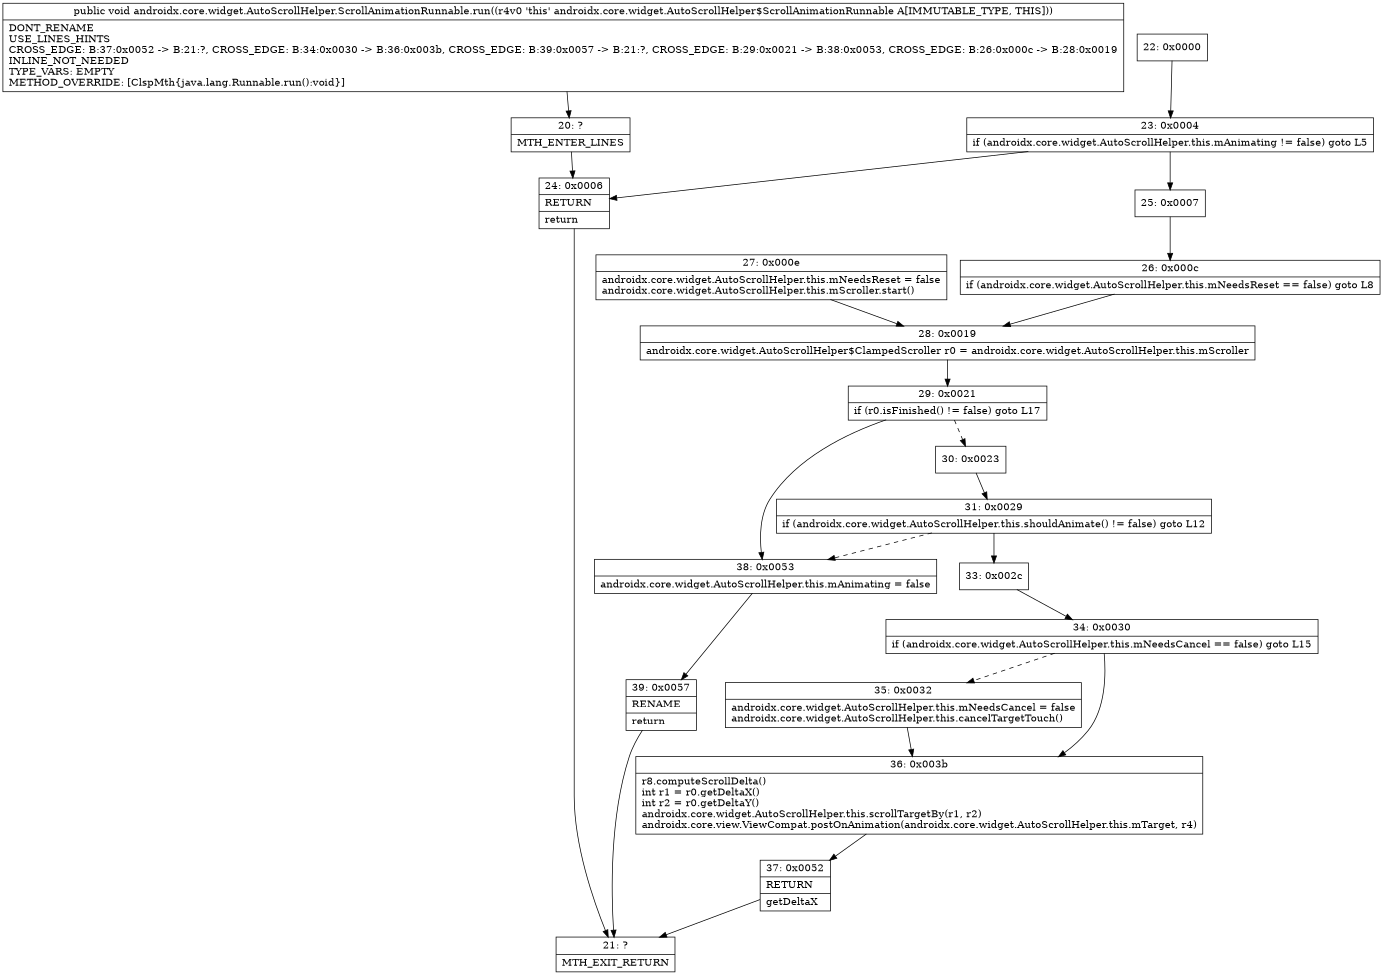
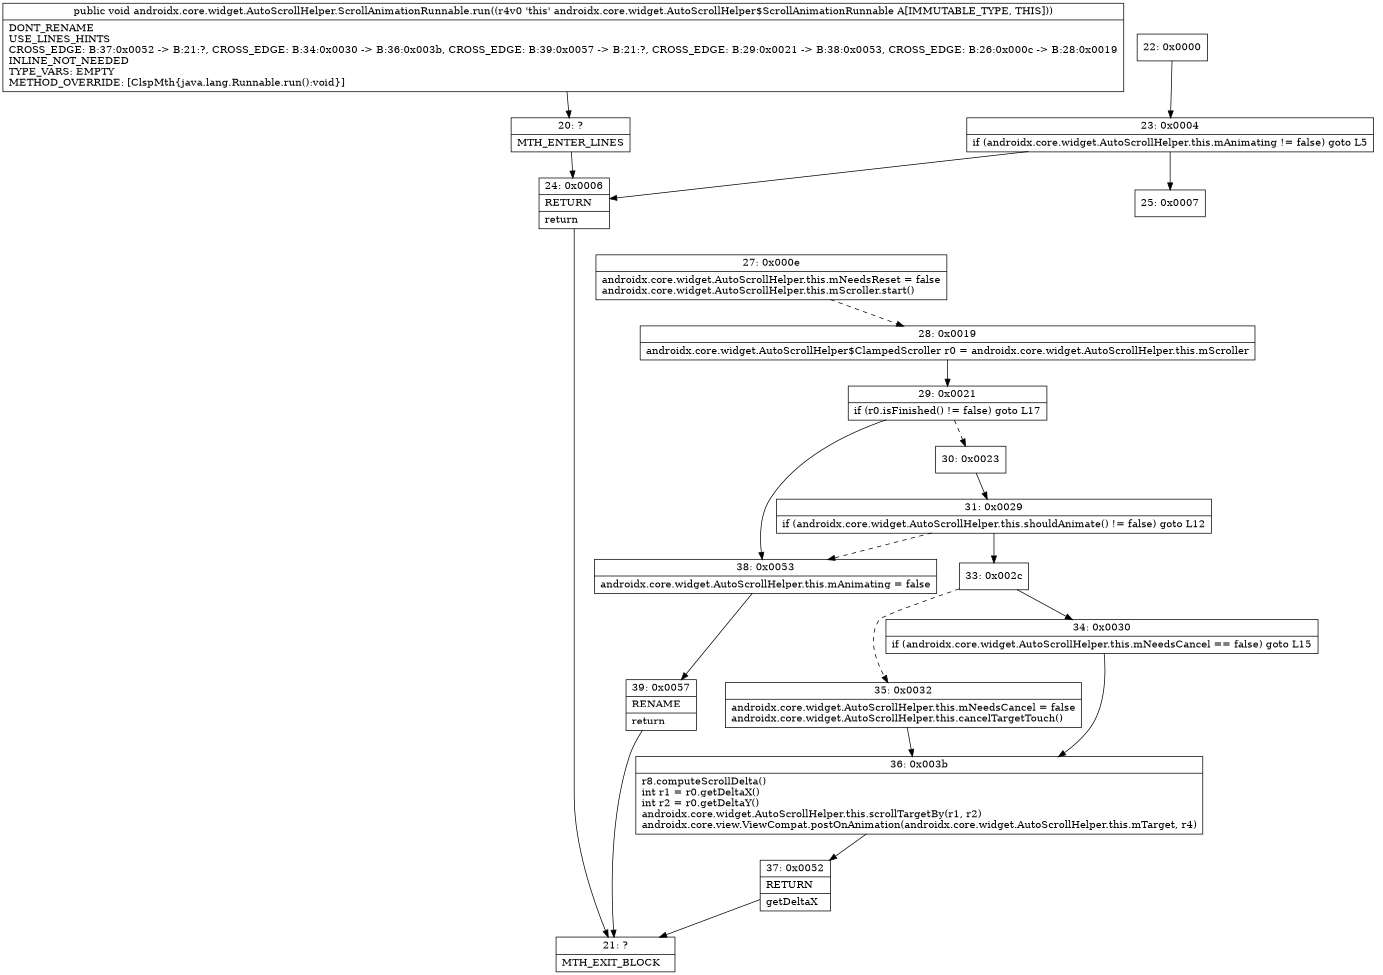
(1170, 277) -> none
(864, 312) -> (864, 312)
(1014, 667) -> (891, 614)
(616, 963) -> (611, 963)
